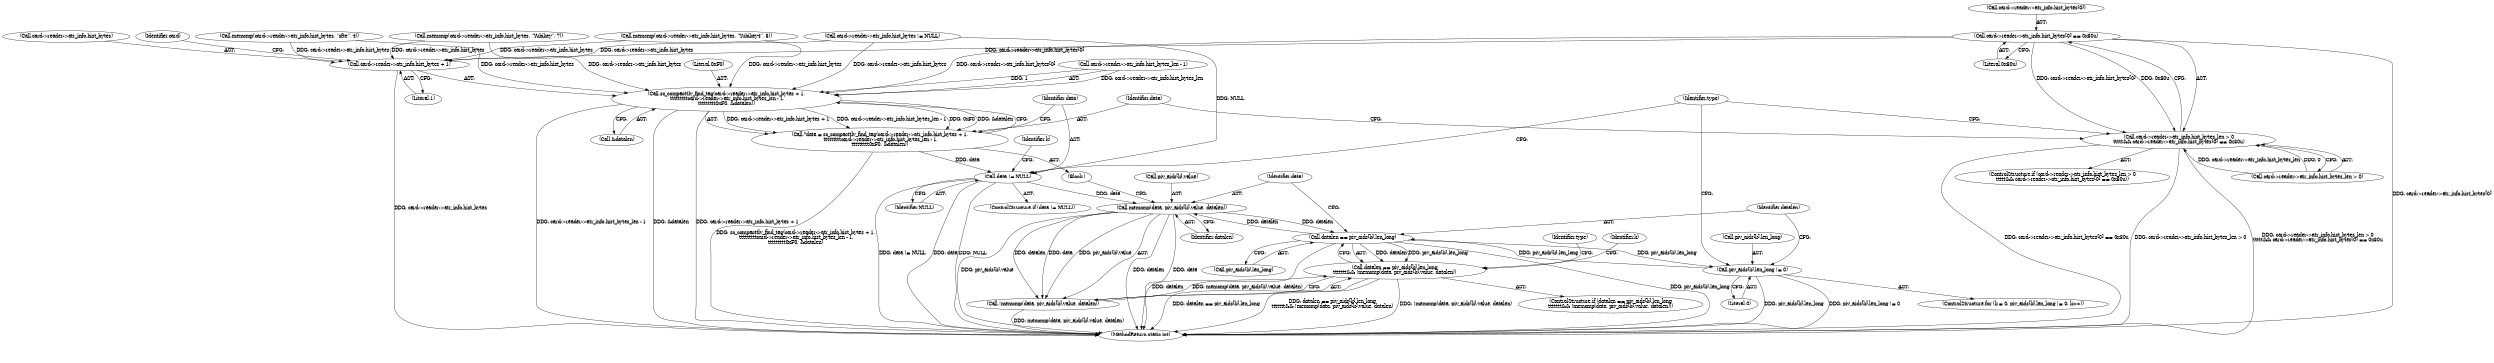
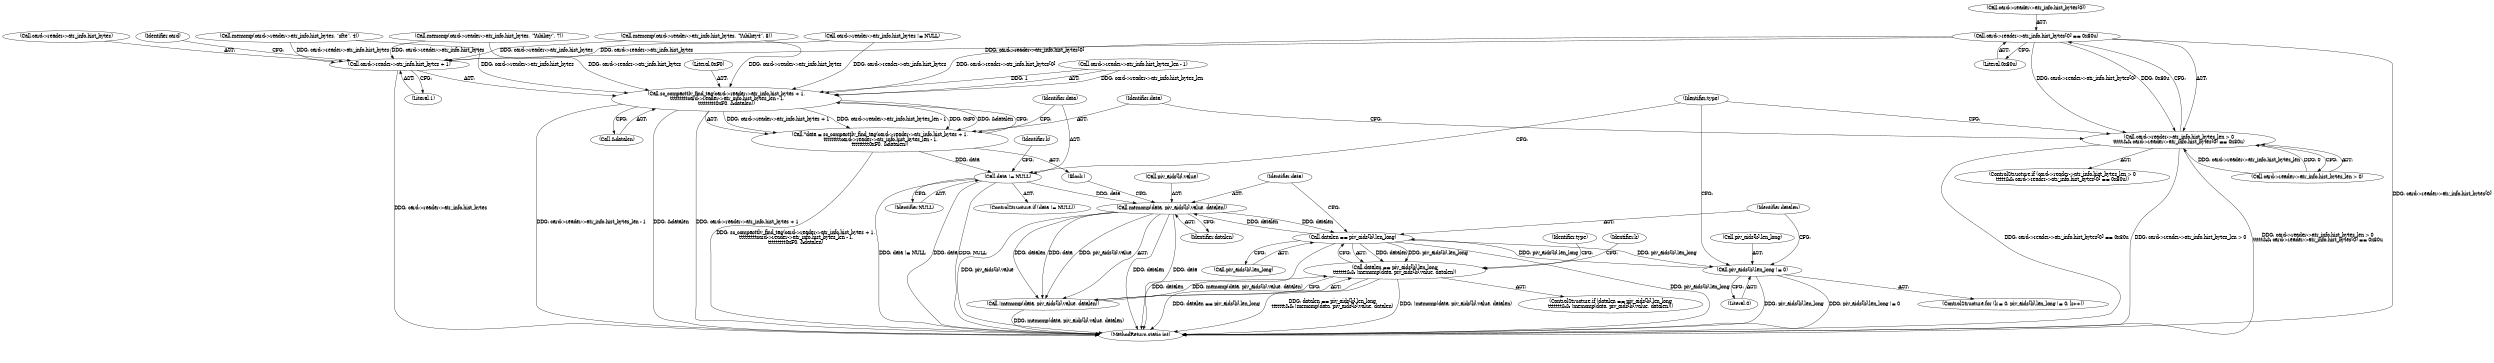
(1215, 65) -> none
